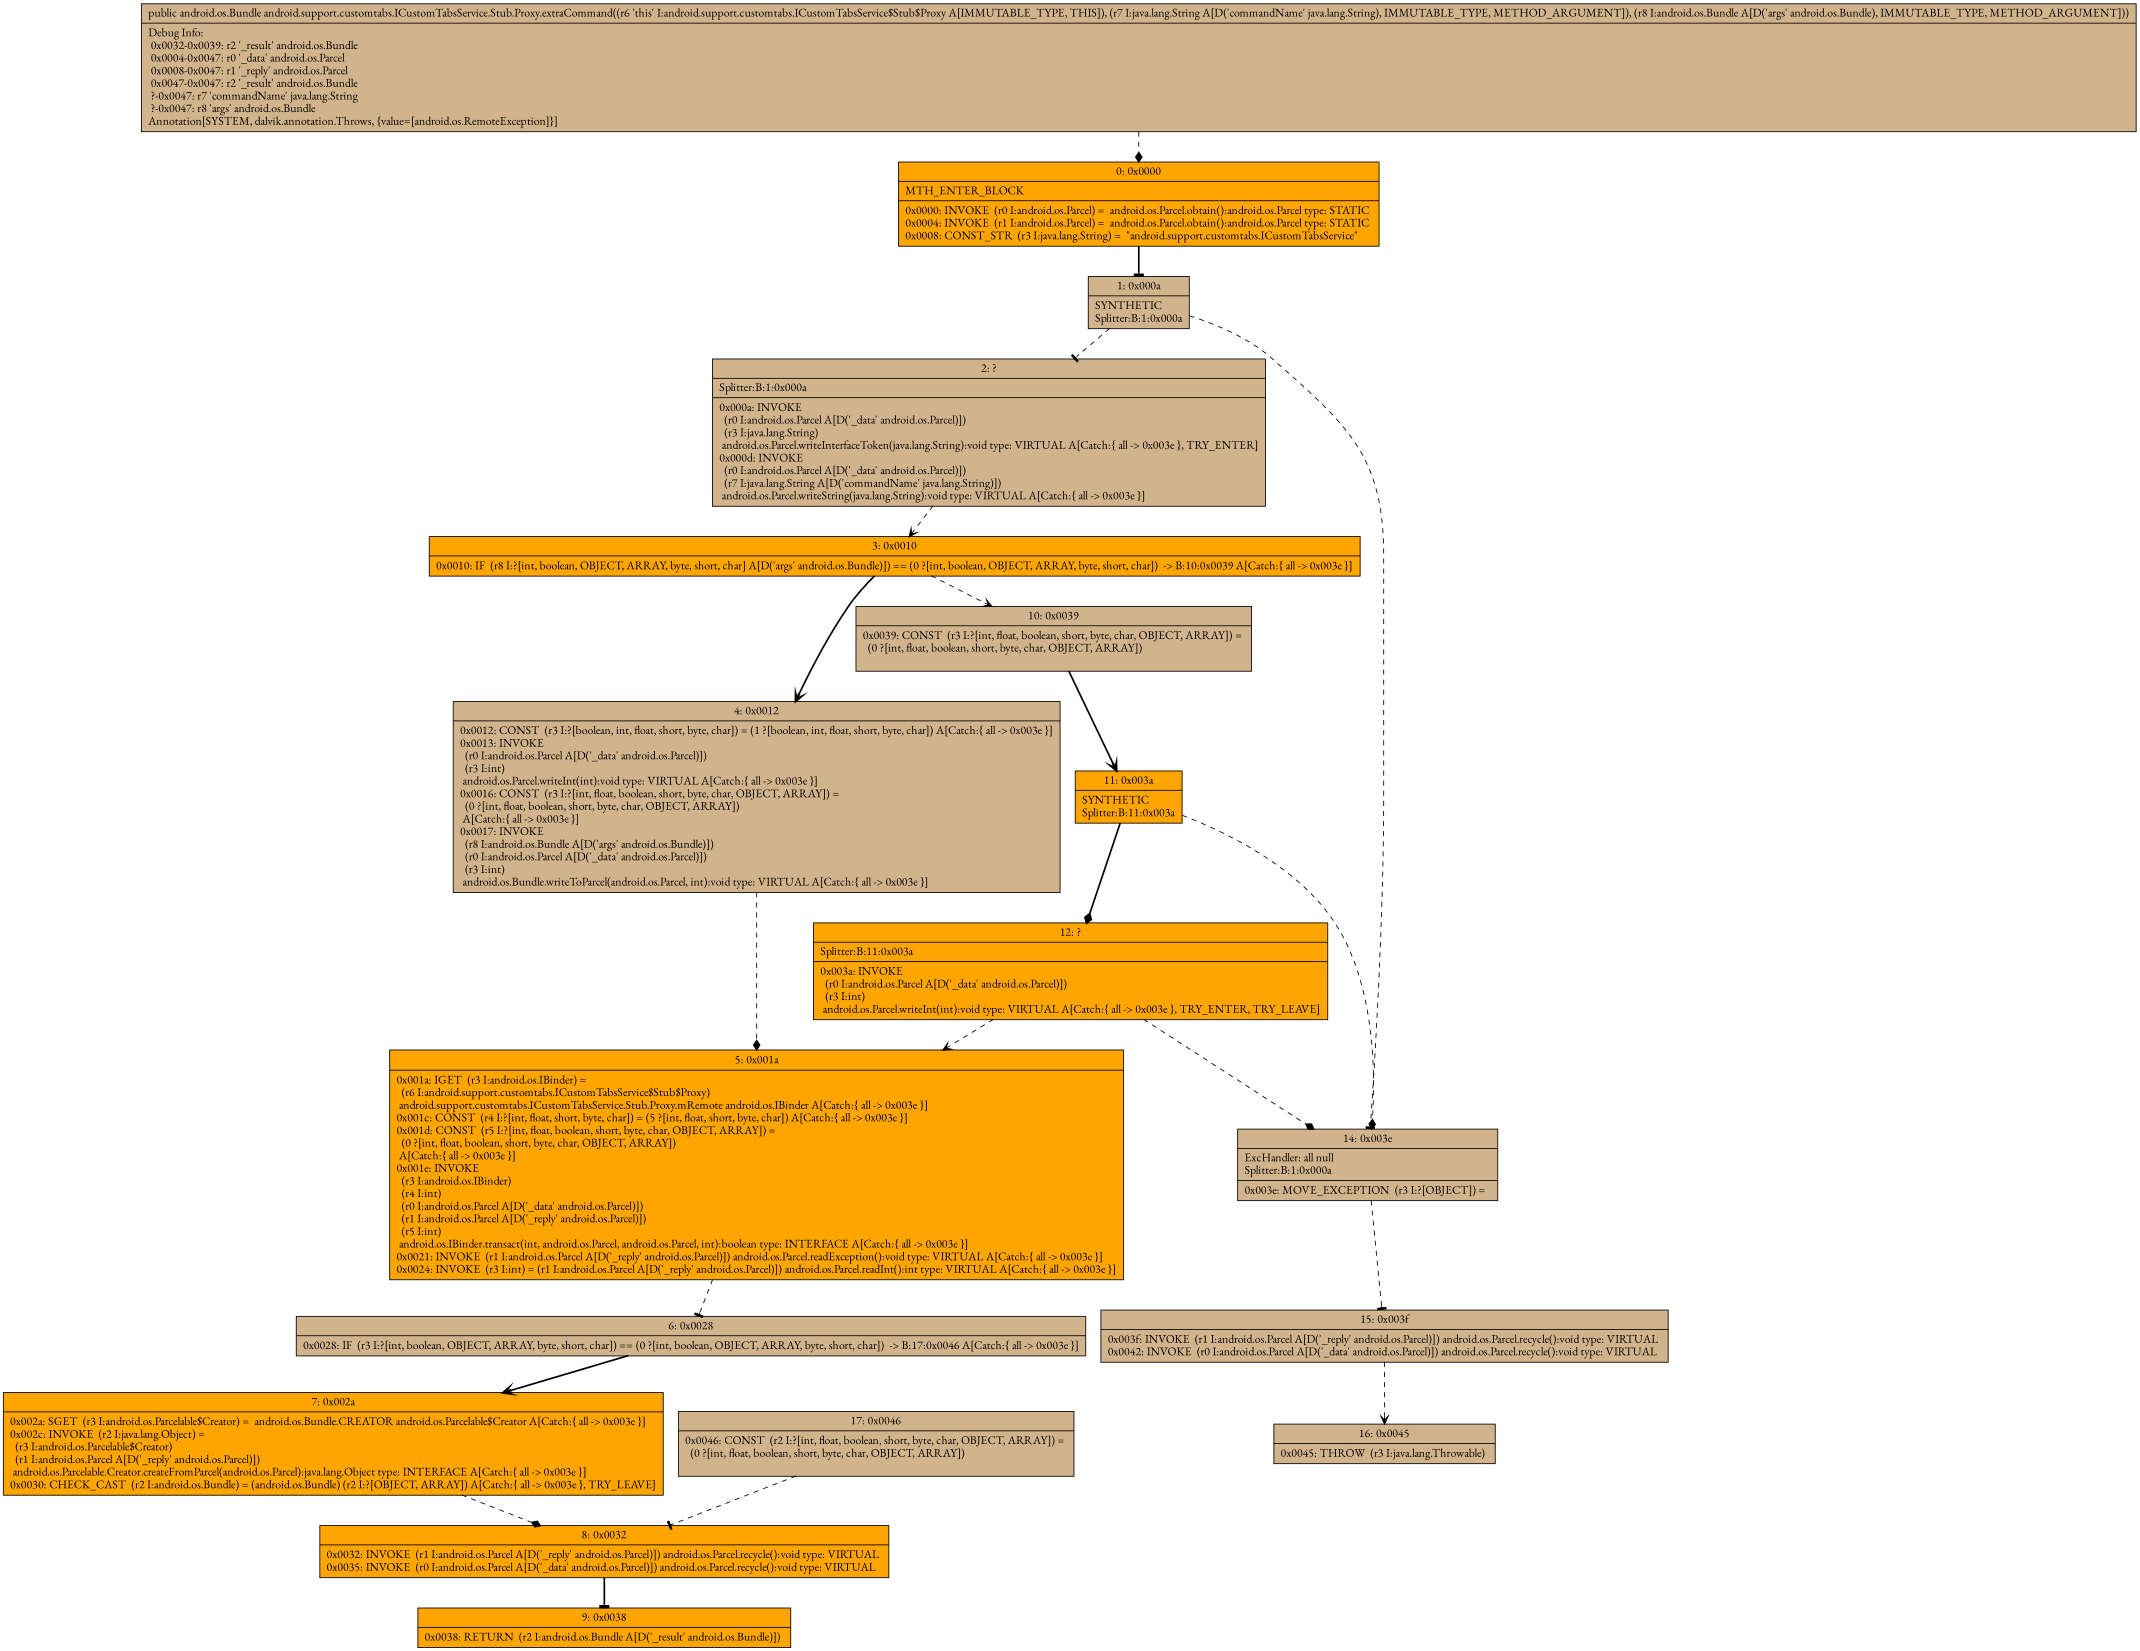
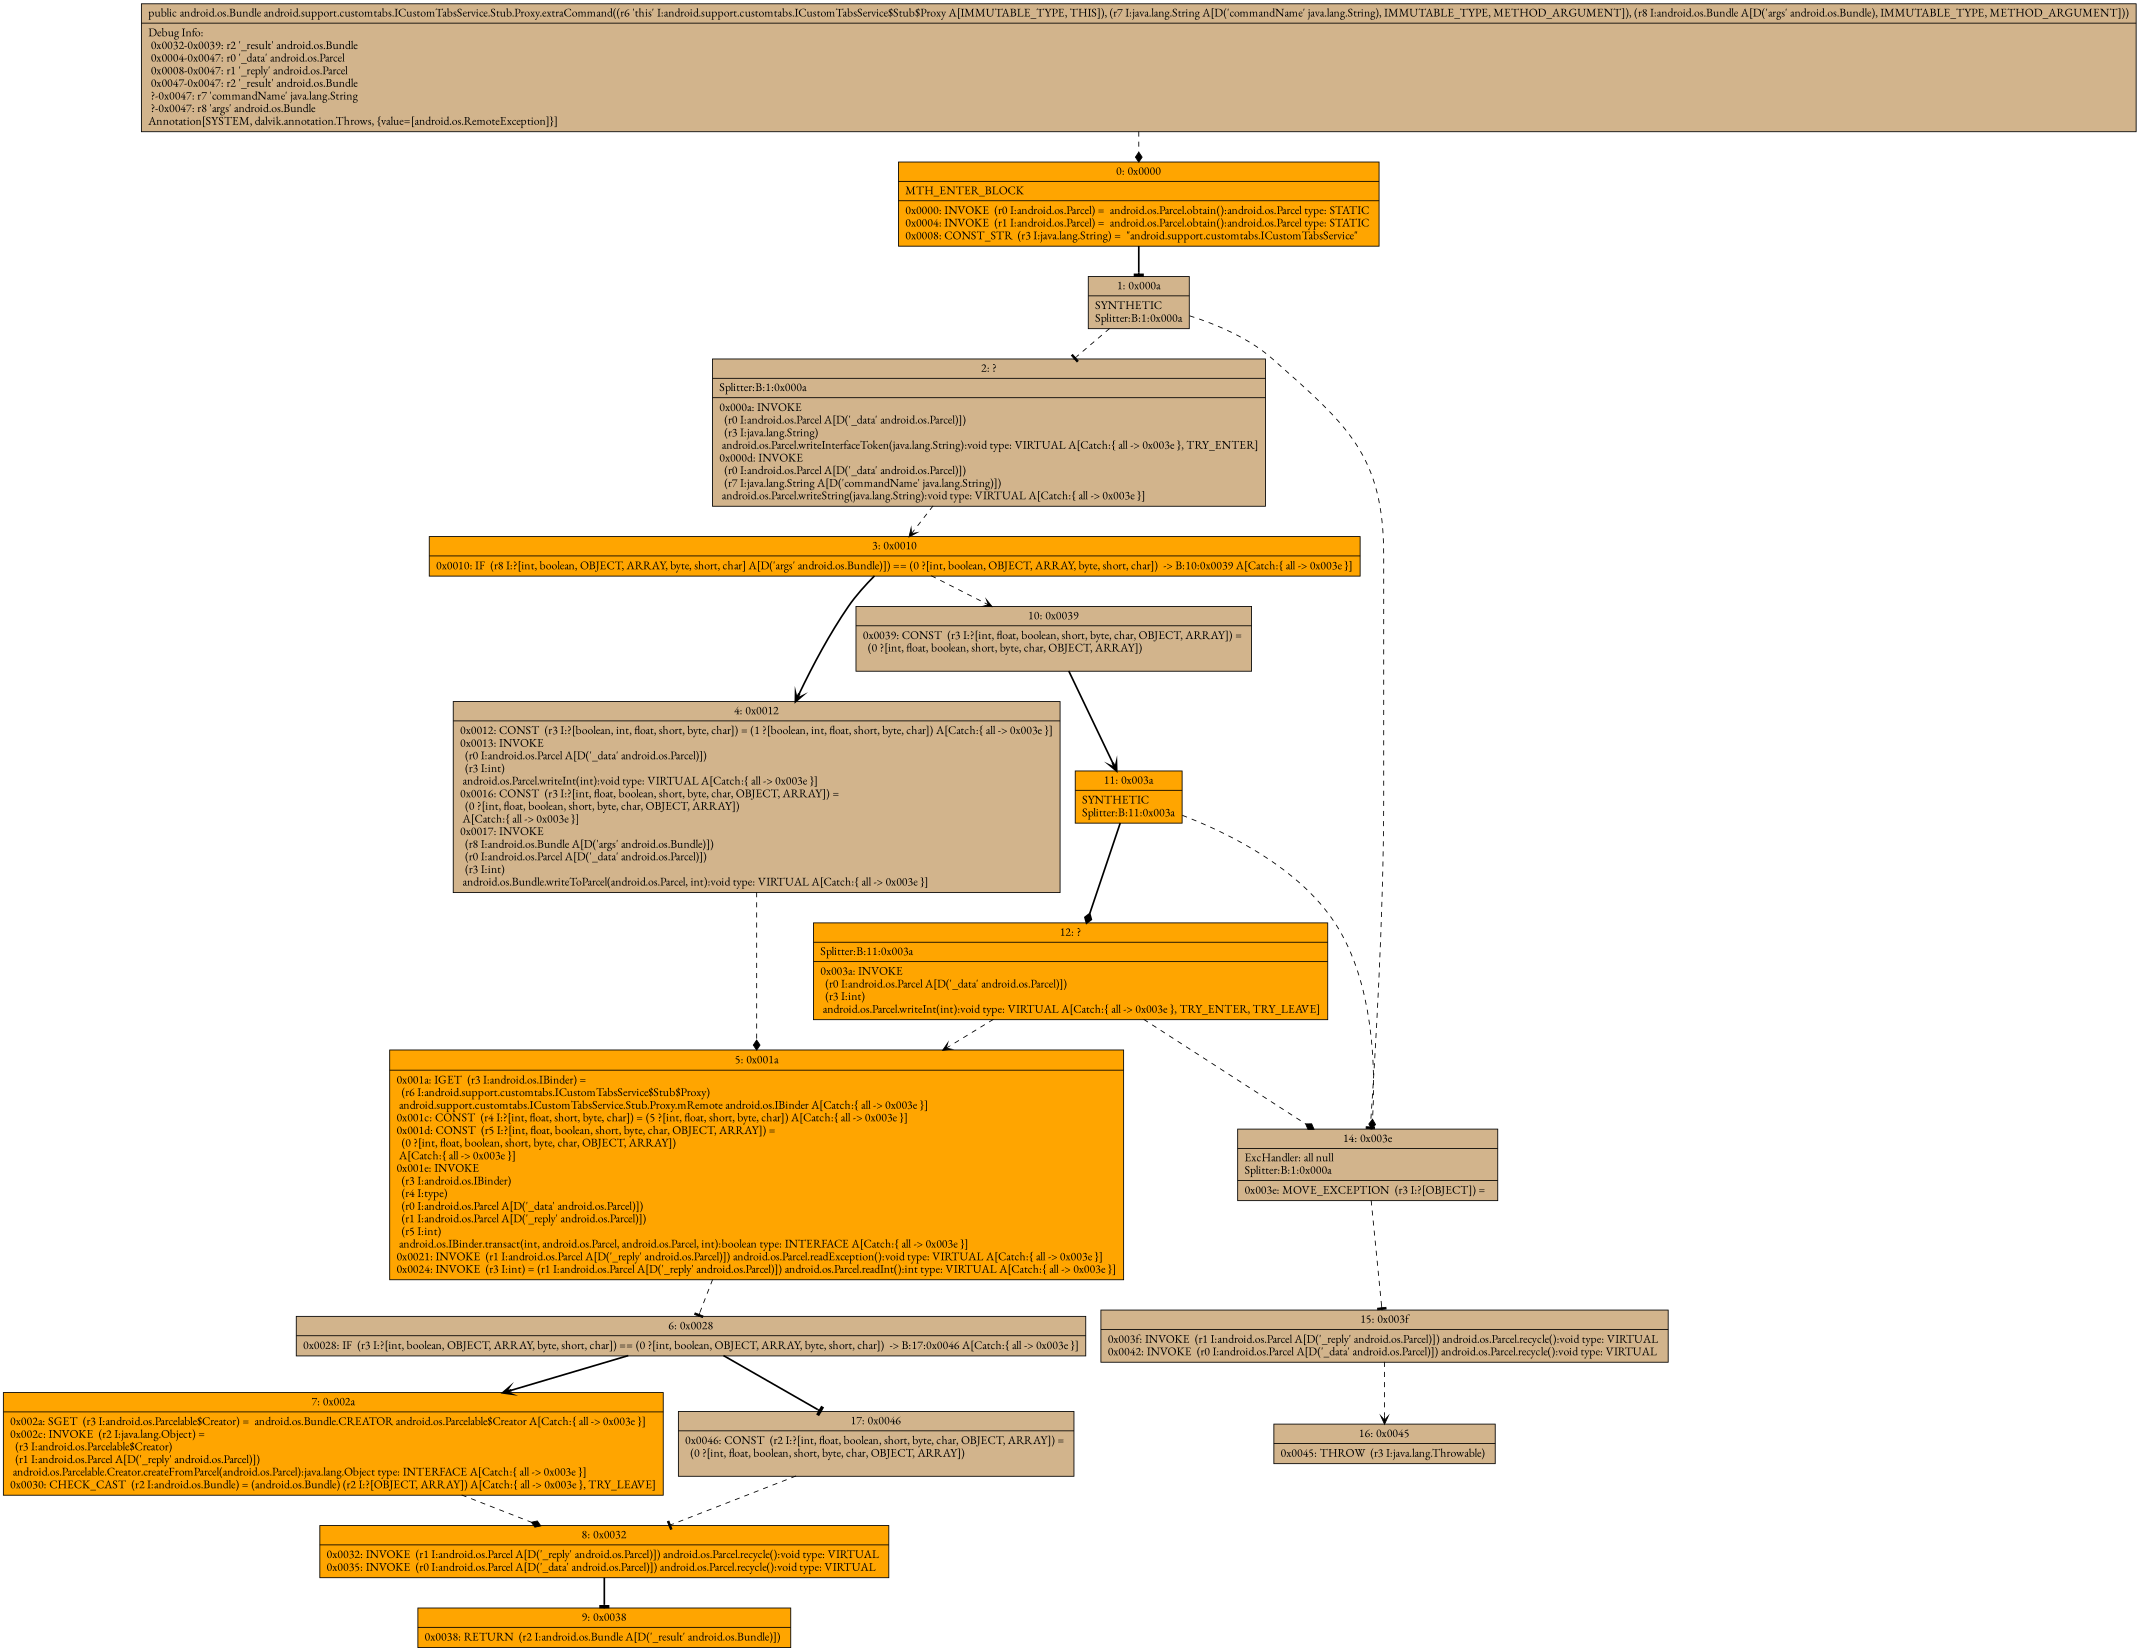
(419, 1193) -> (422, 1193)
none -> (771, 1383)
